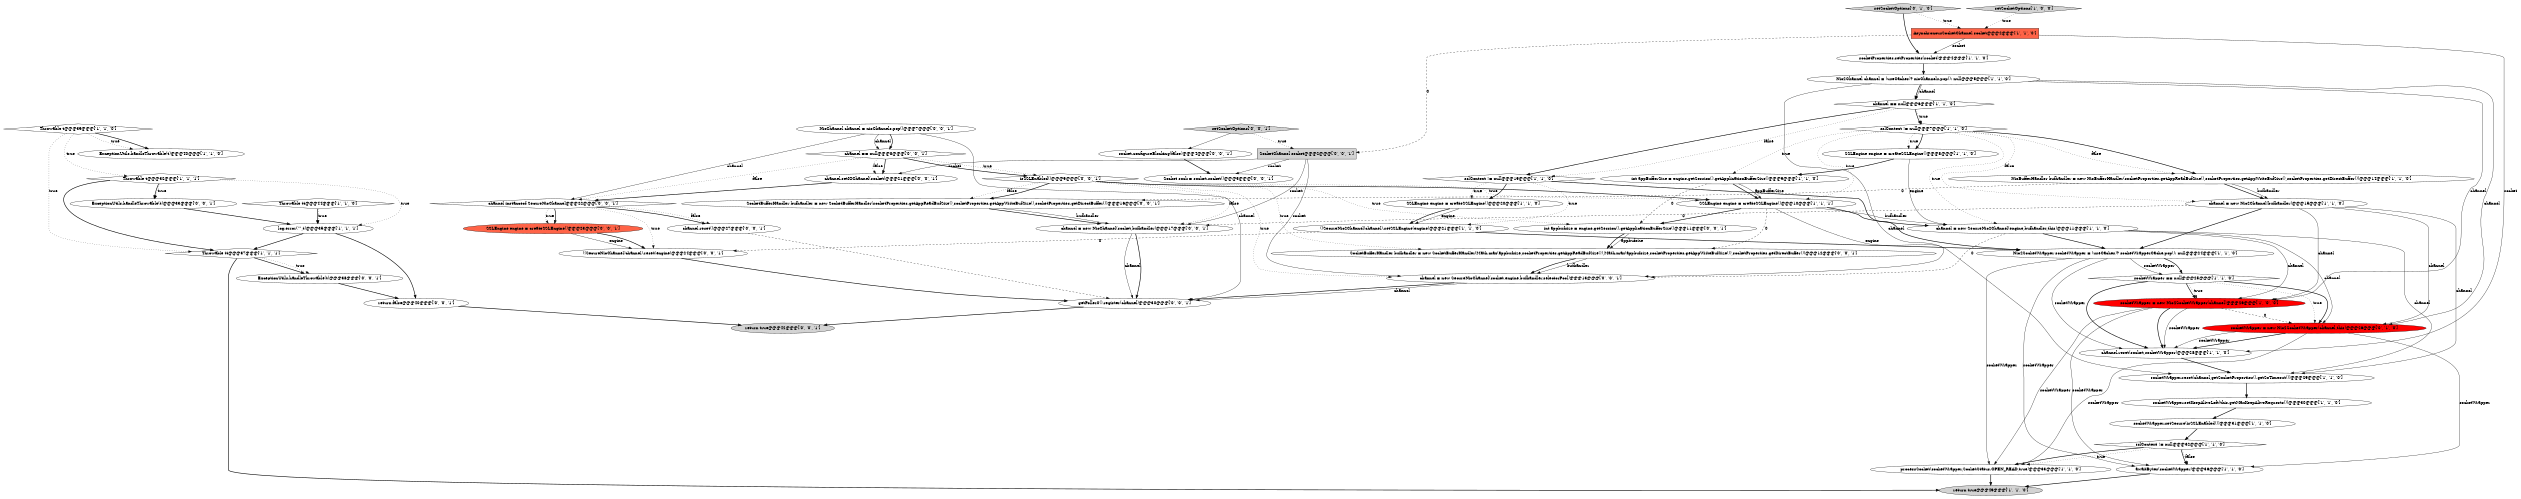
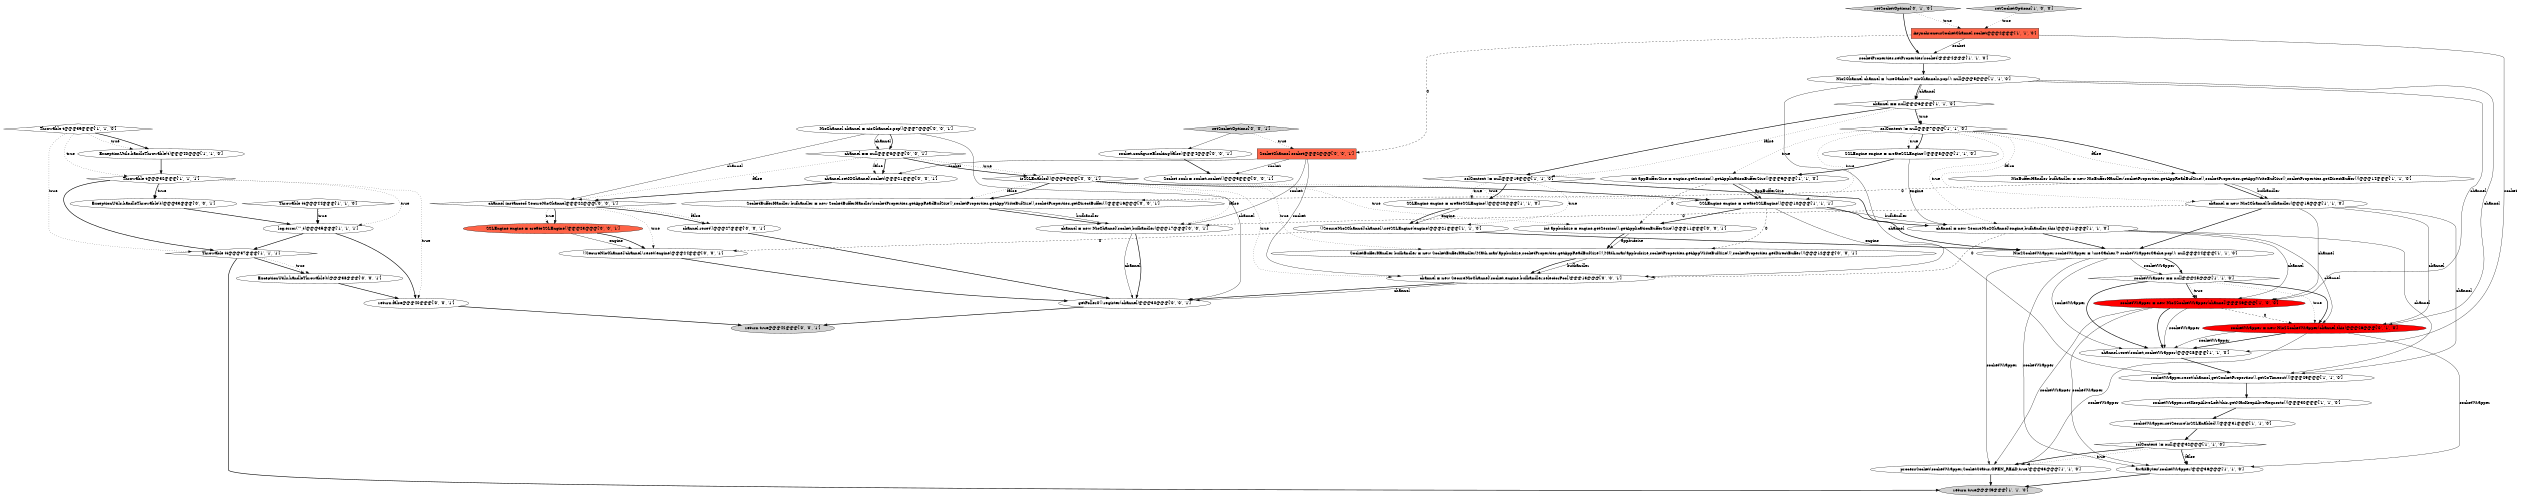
(1307, 154) -> (1307, 154)
none -> (161, 165)
none -> (370, 188)
(927, 266) -> (927, 266)
